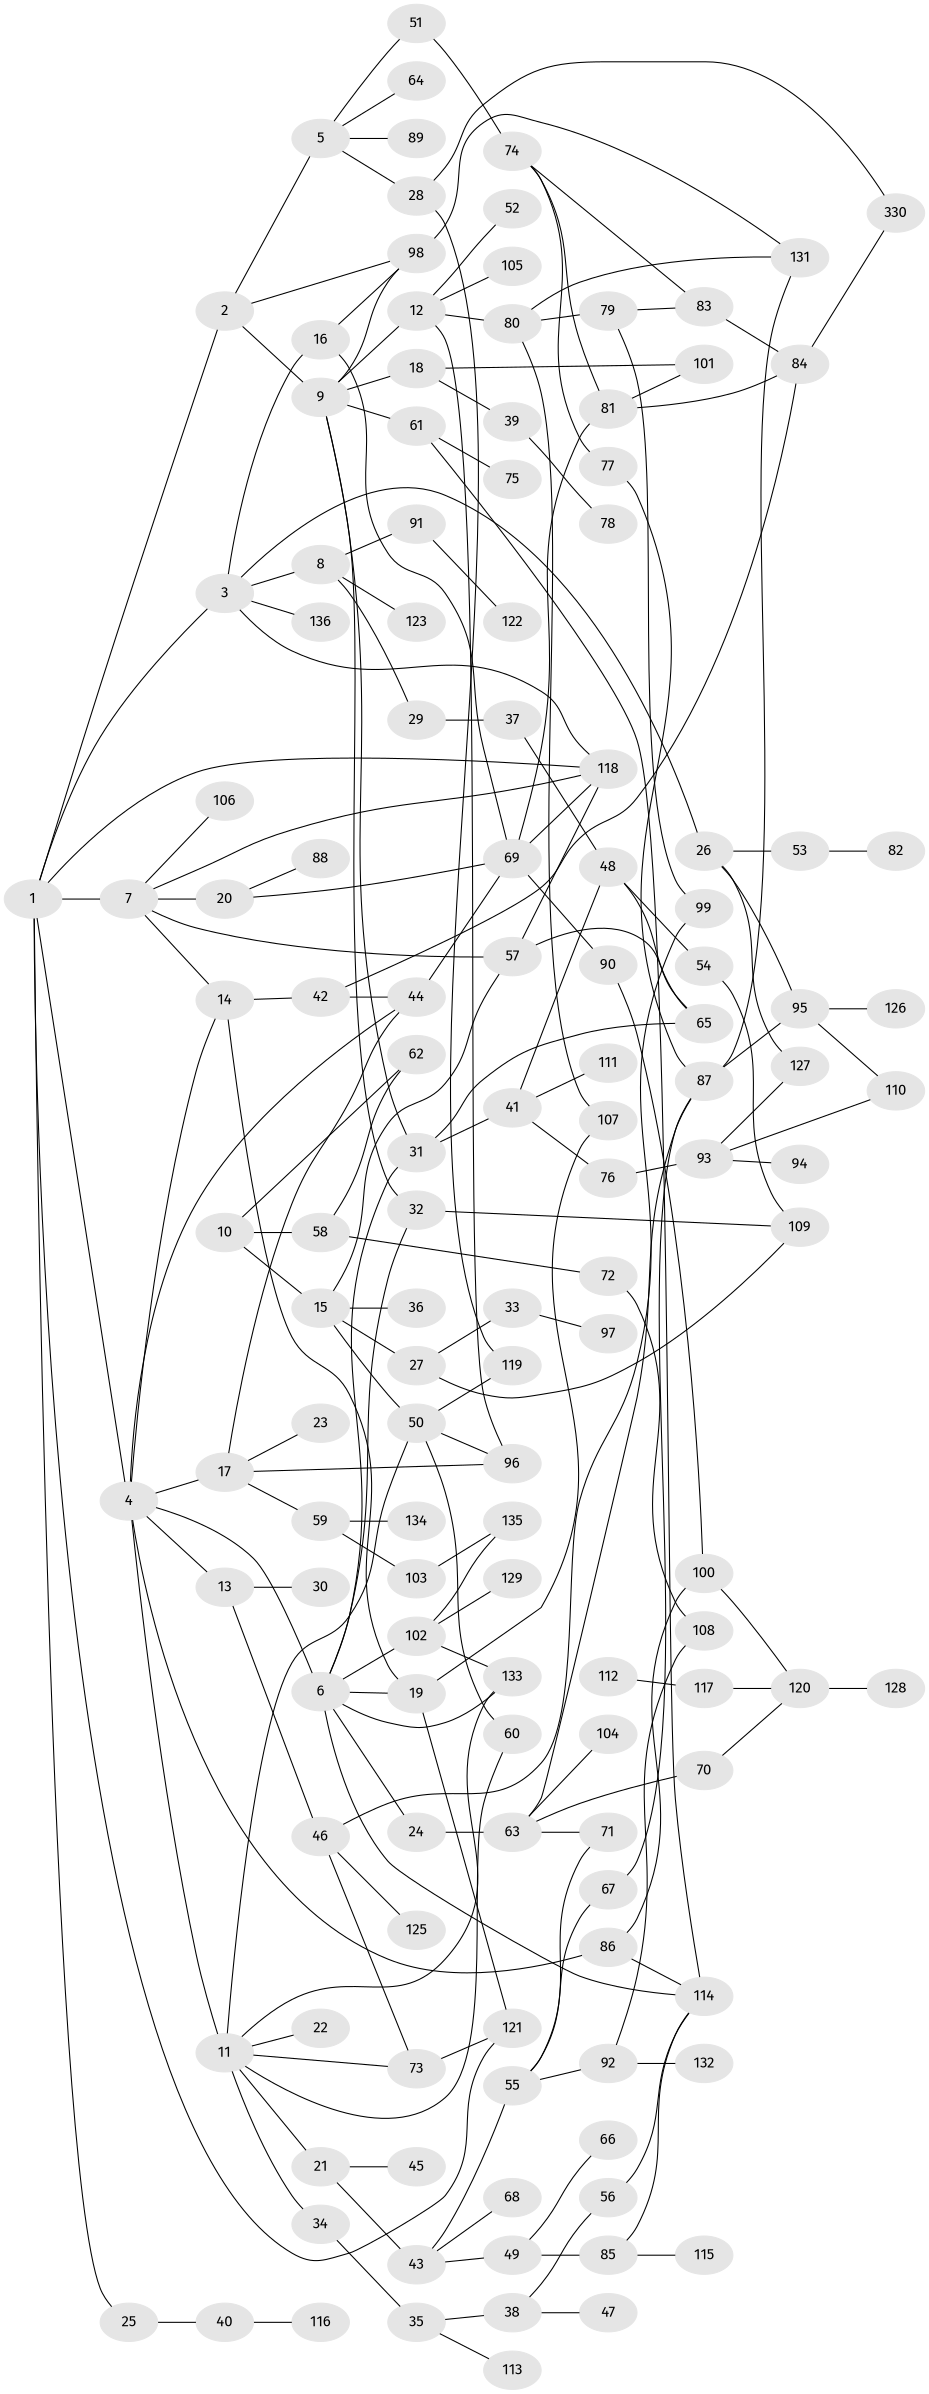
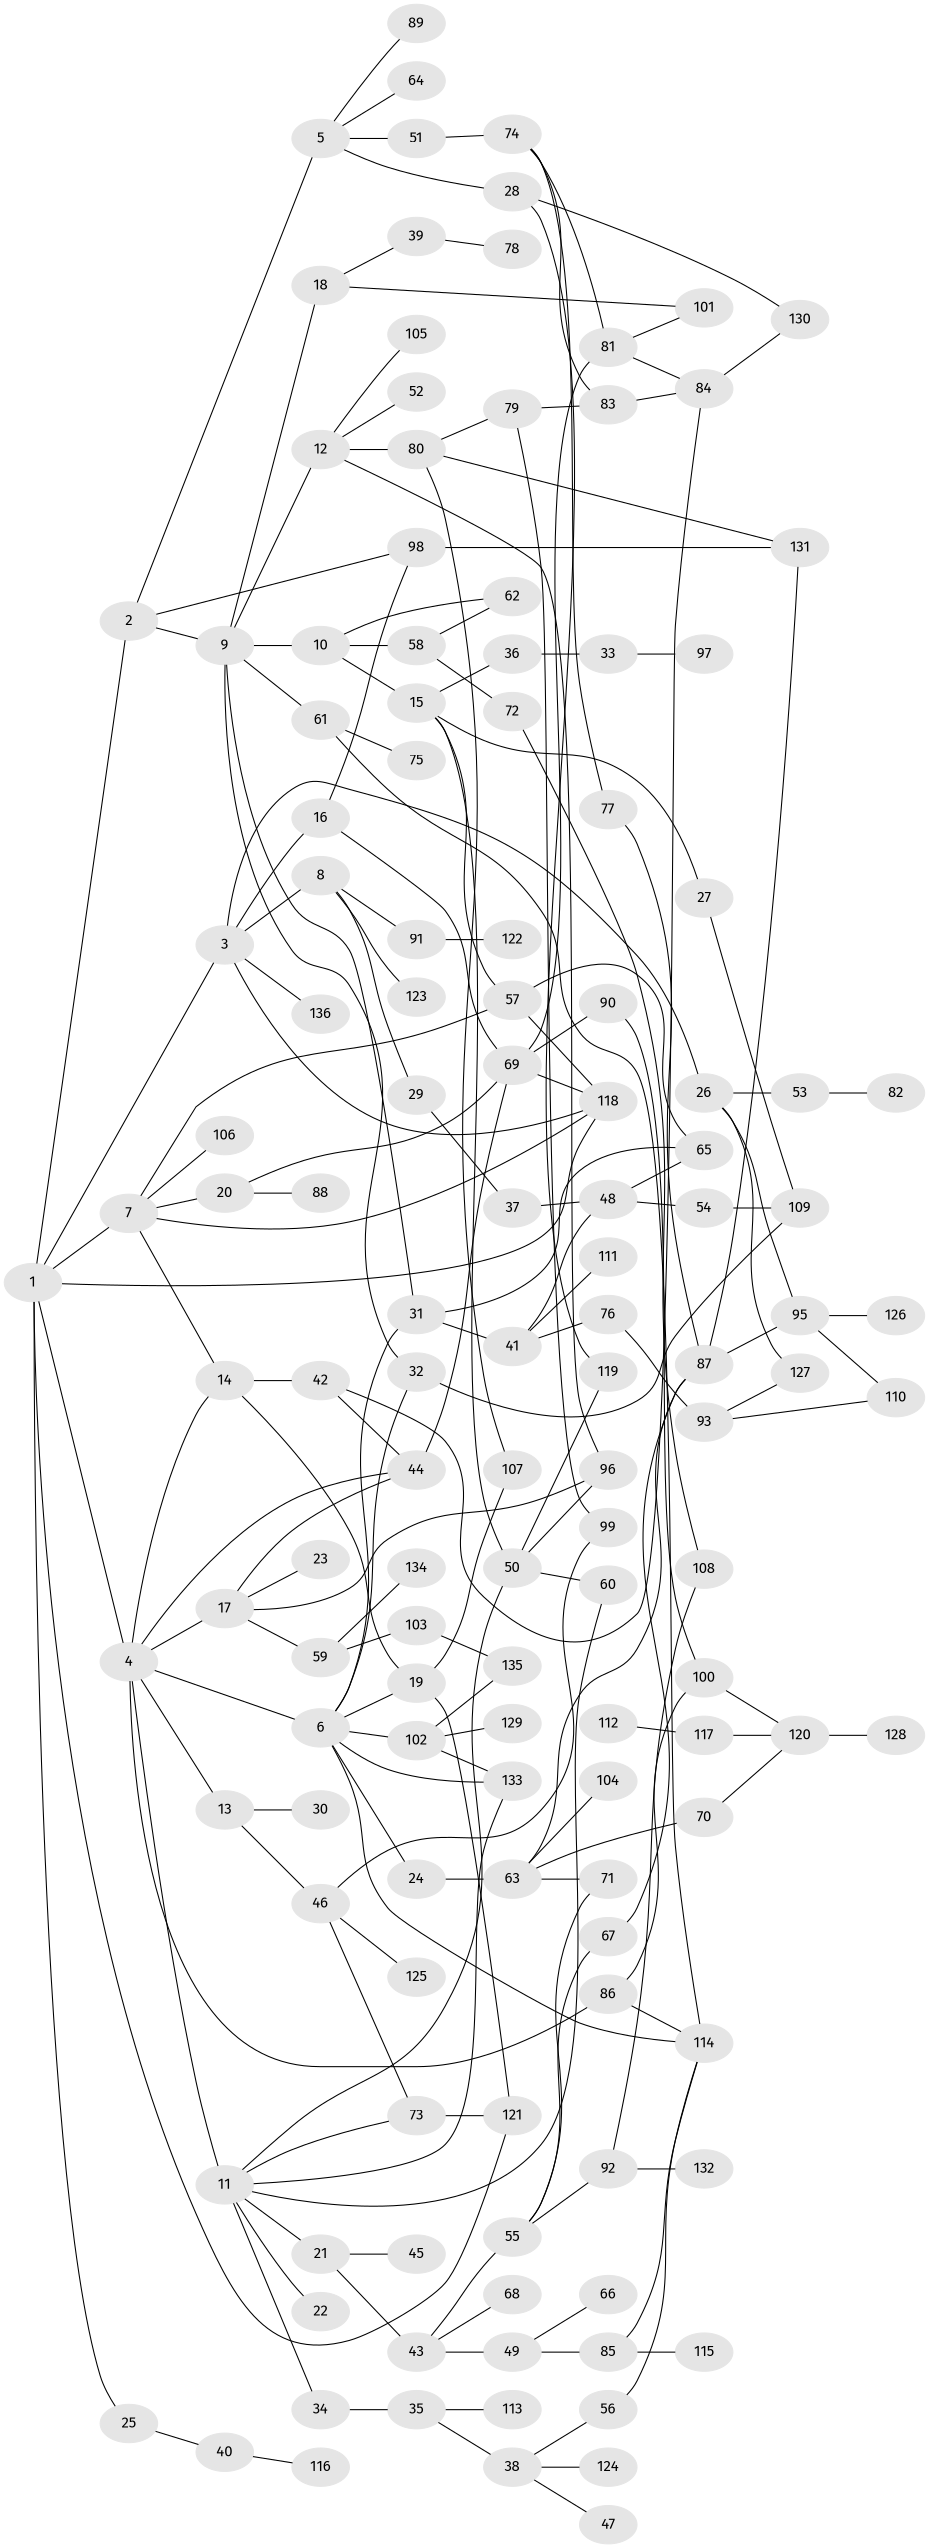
(896, 213) -> (800, 320)
(369, 325) -> (273, 646)
(800, 1164) -> none
(464, 1337) -> (561, 654)
none -> (608, 2467)
